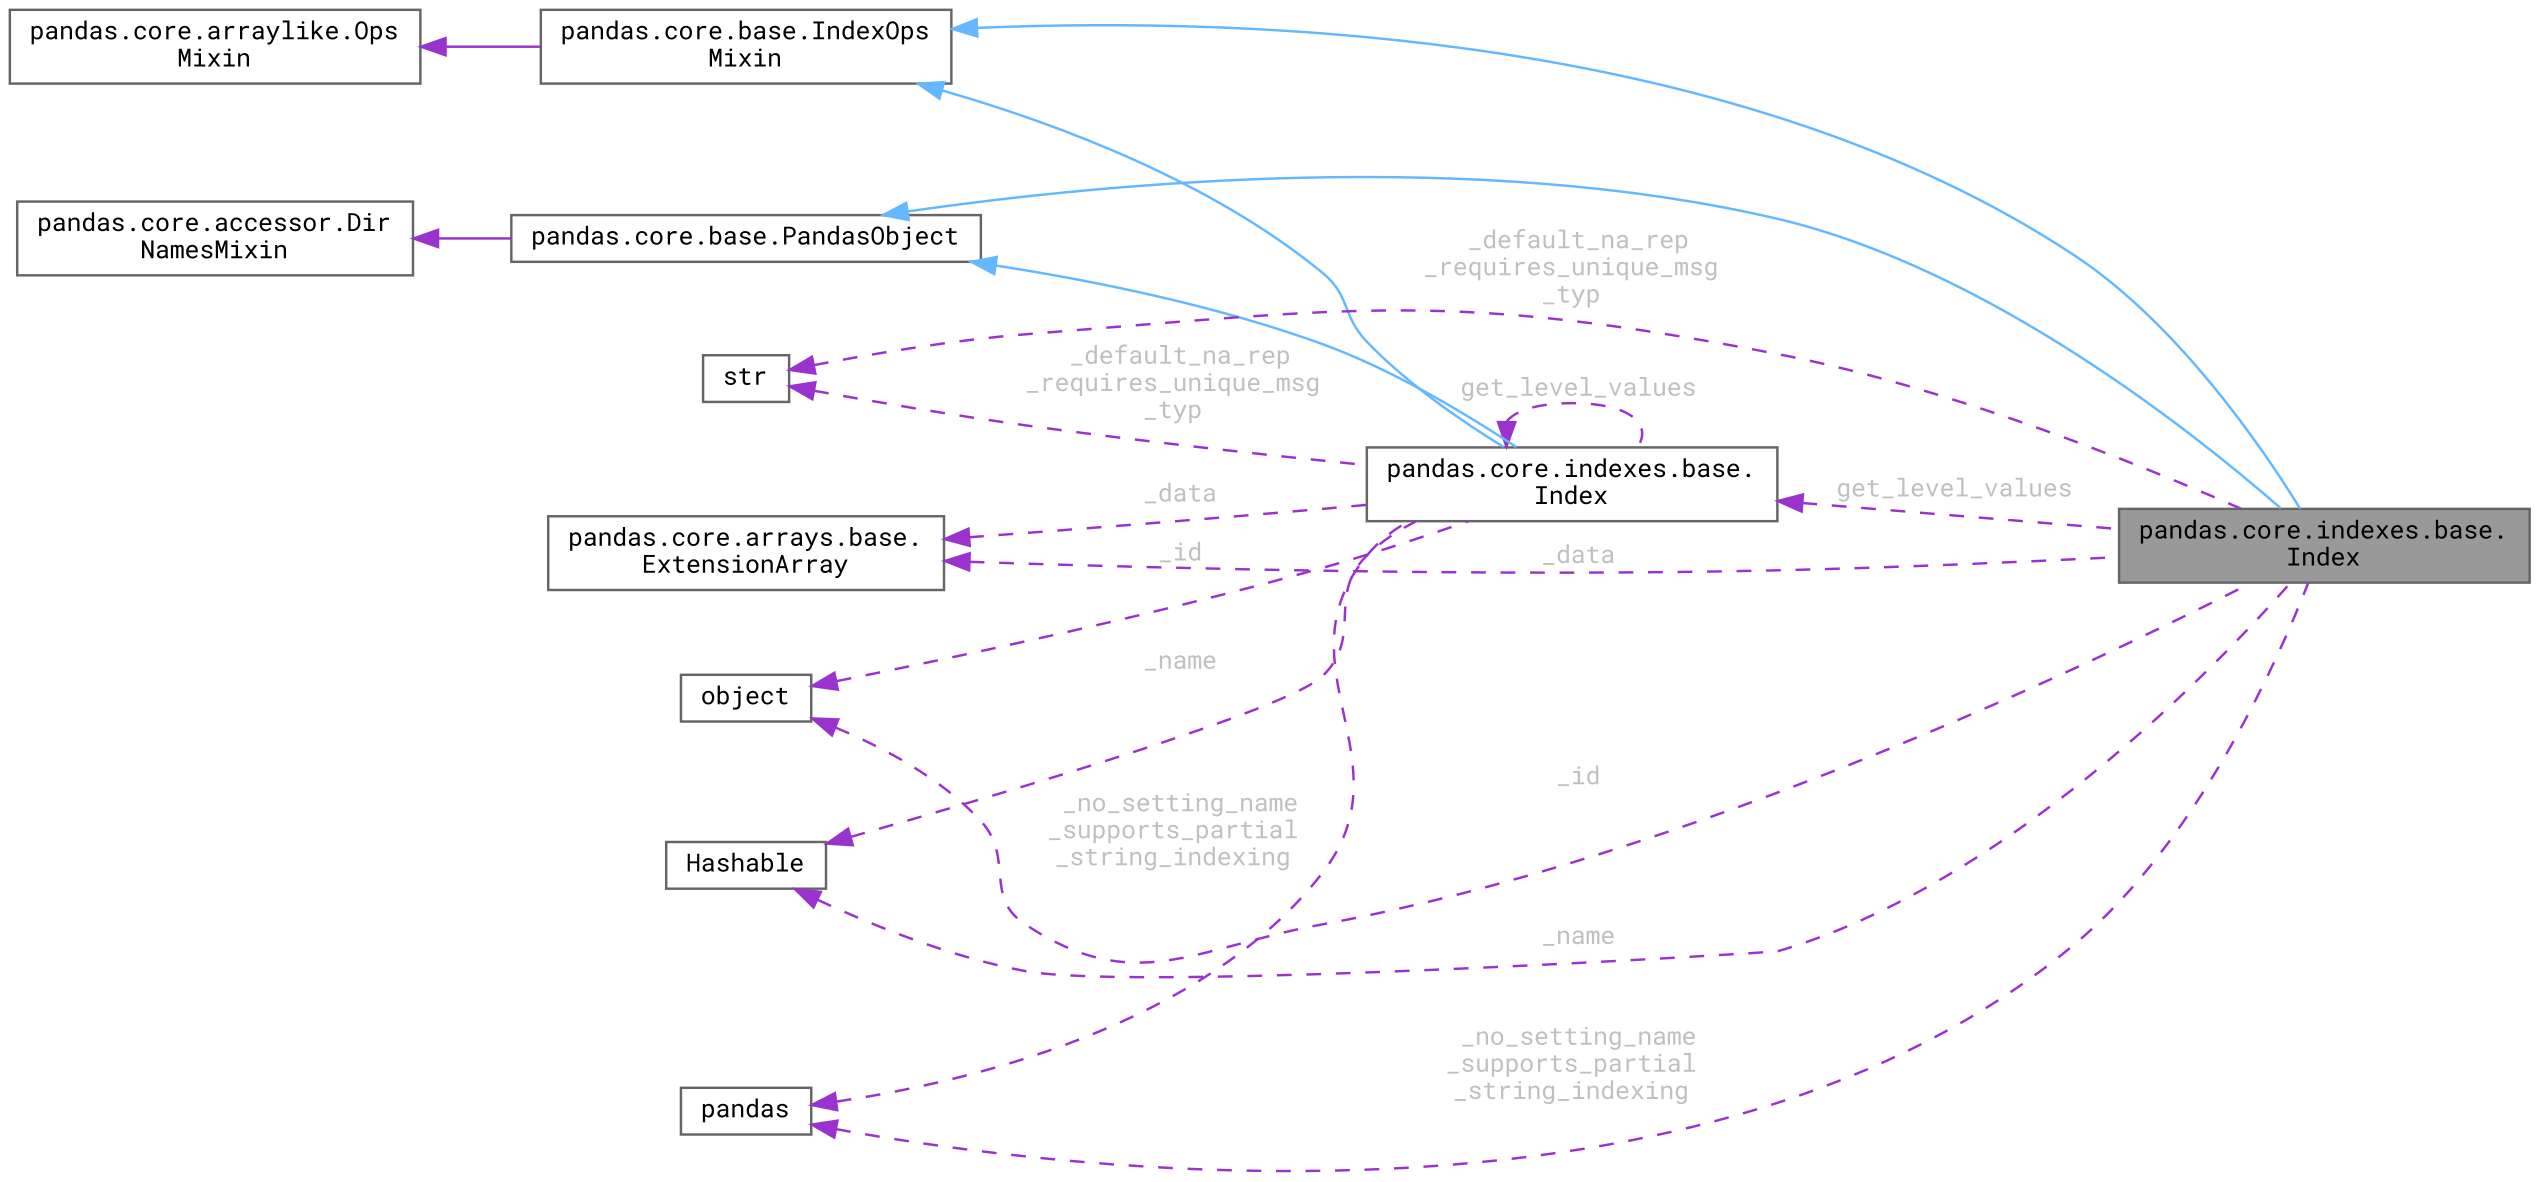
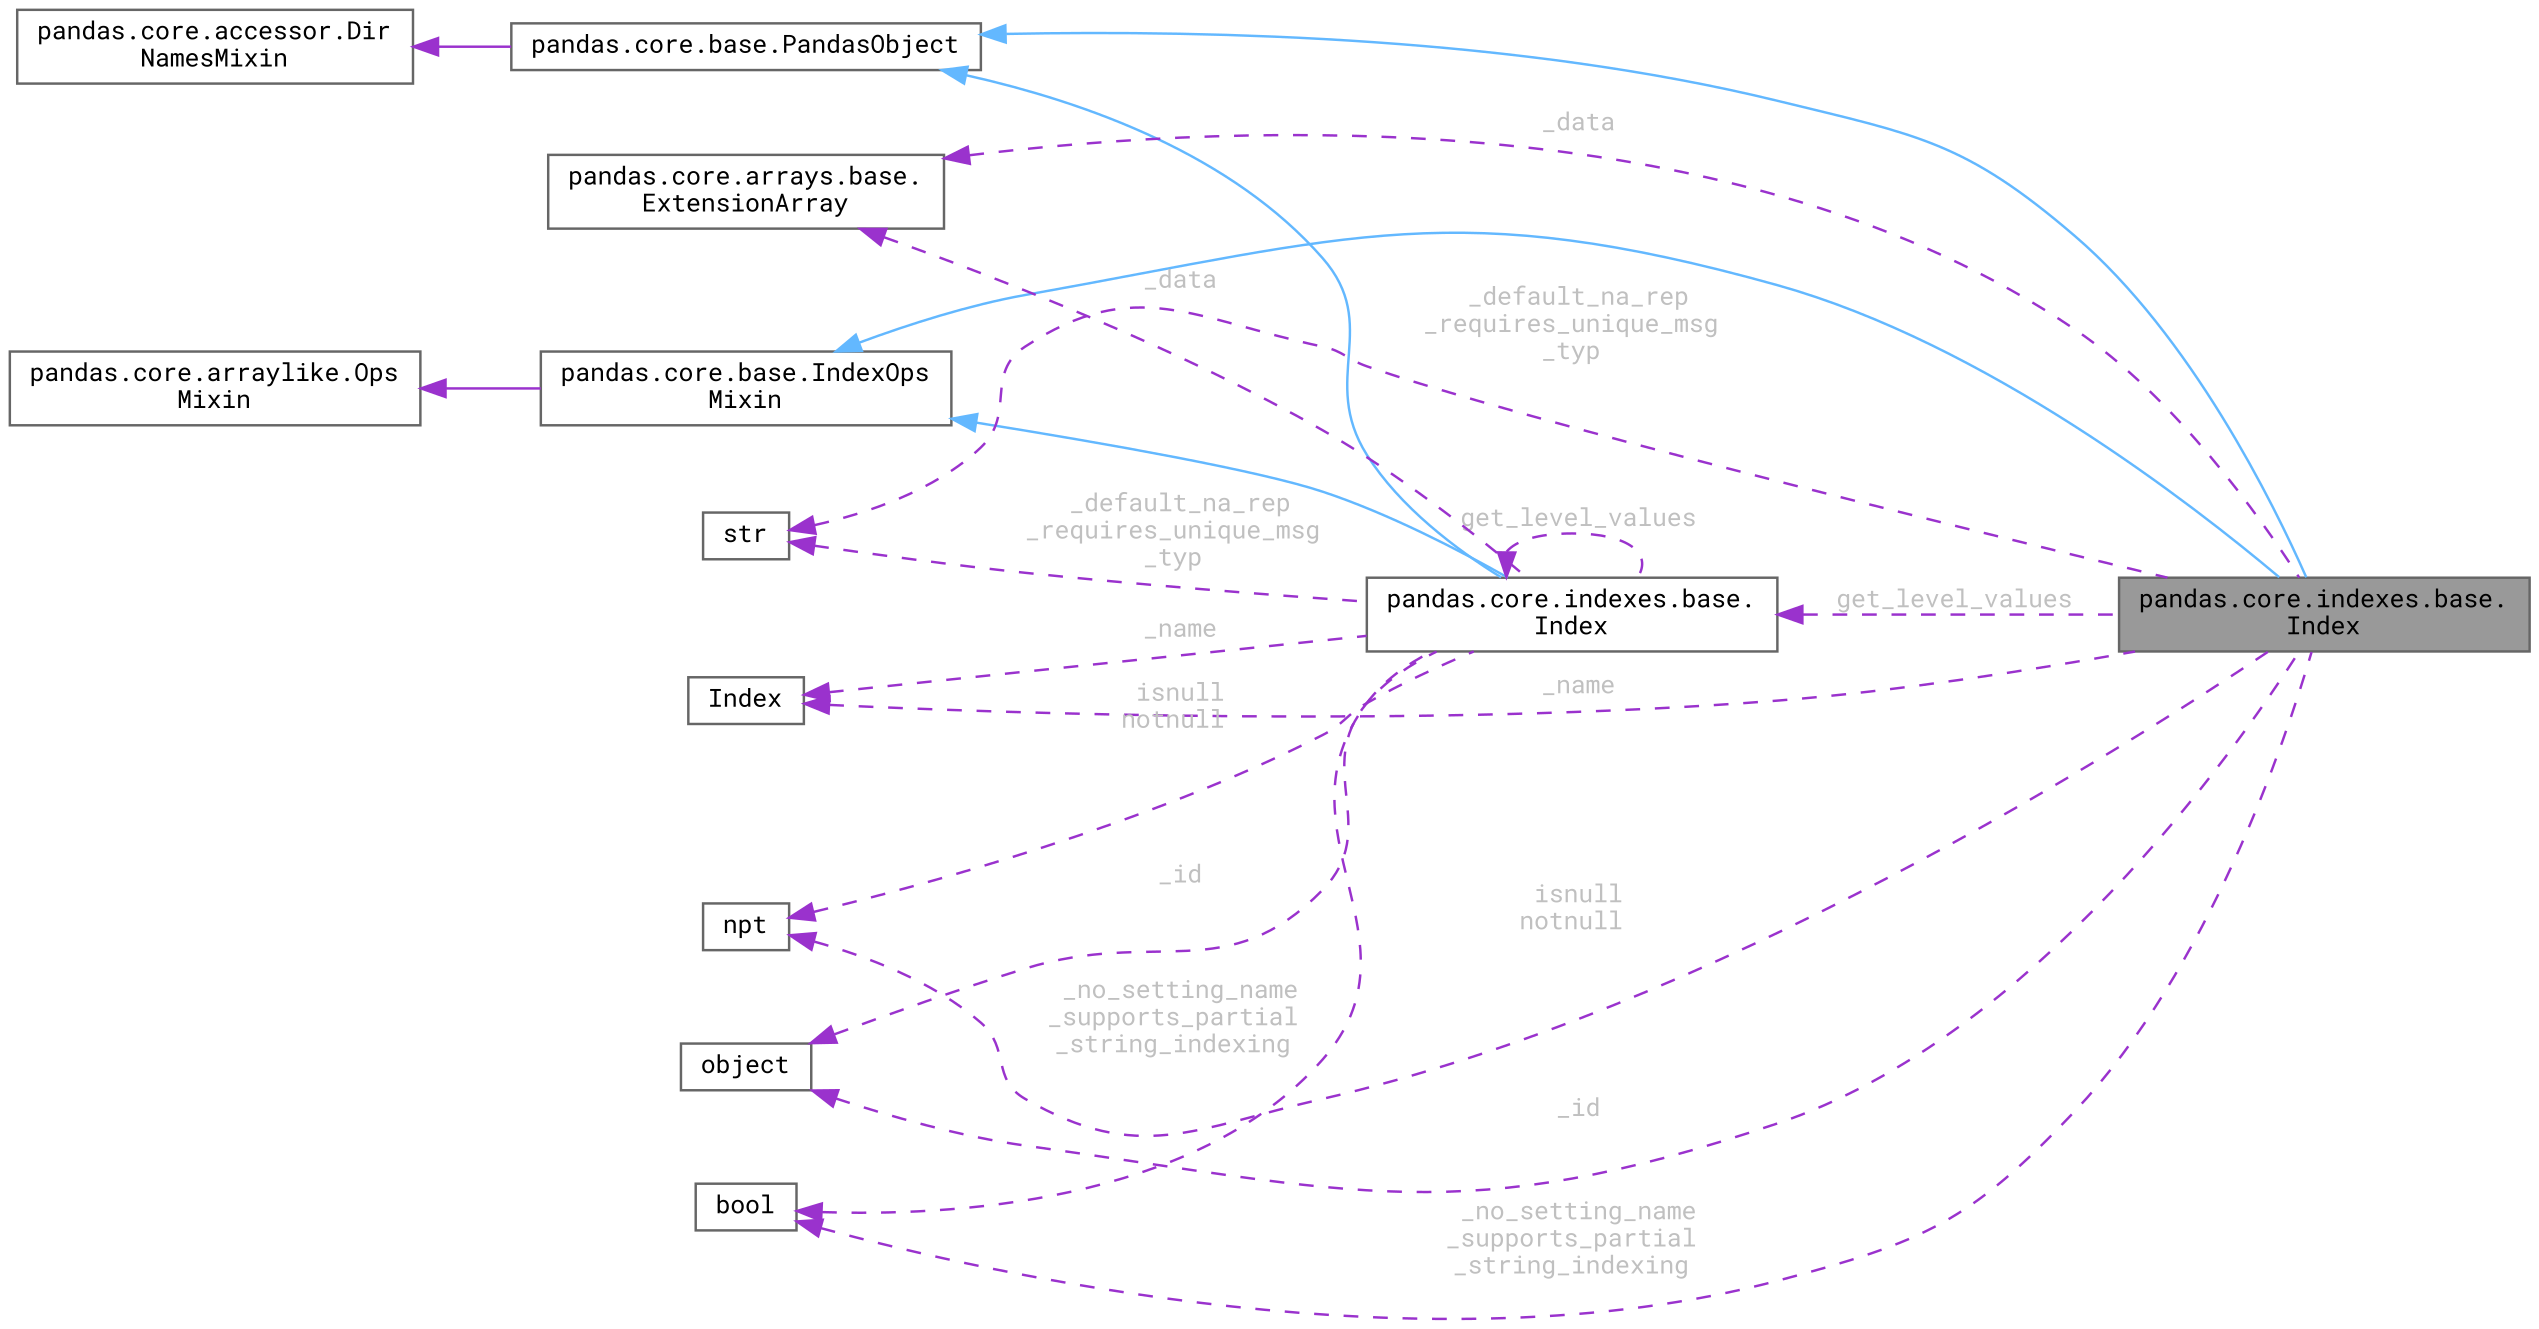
(746, 865) -> (746, 701)
none -> (746, 927)
(746, 1111) -> (746, 1207)
